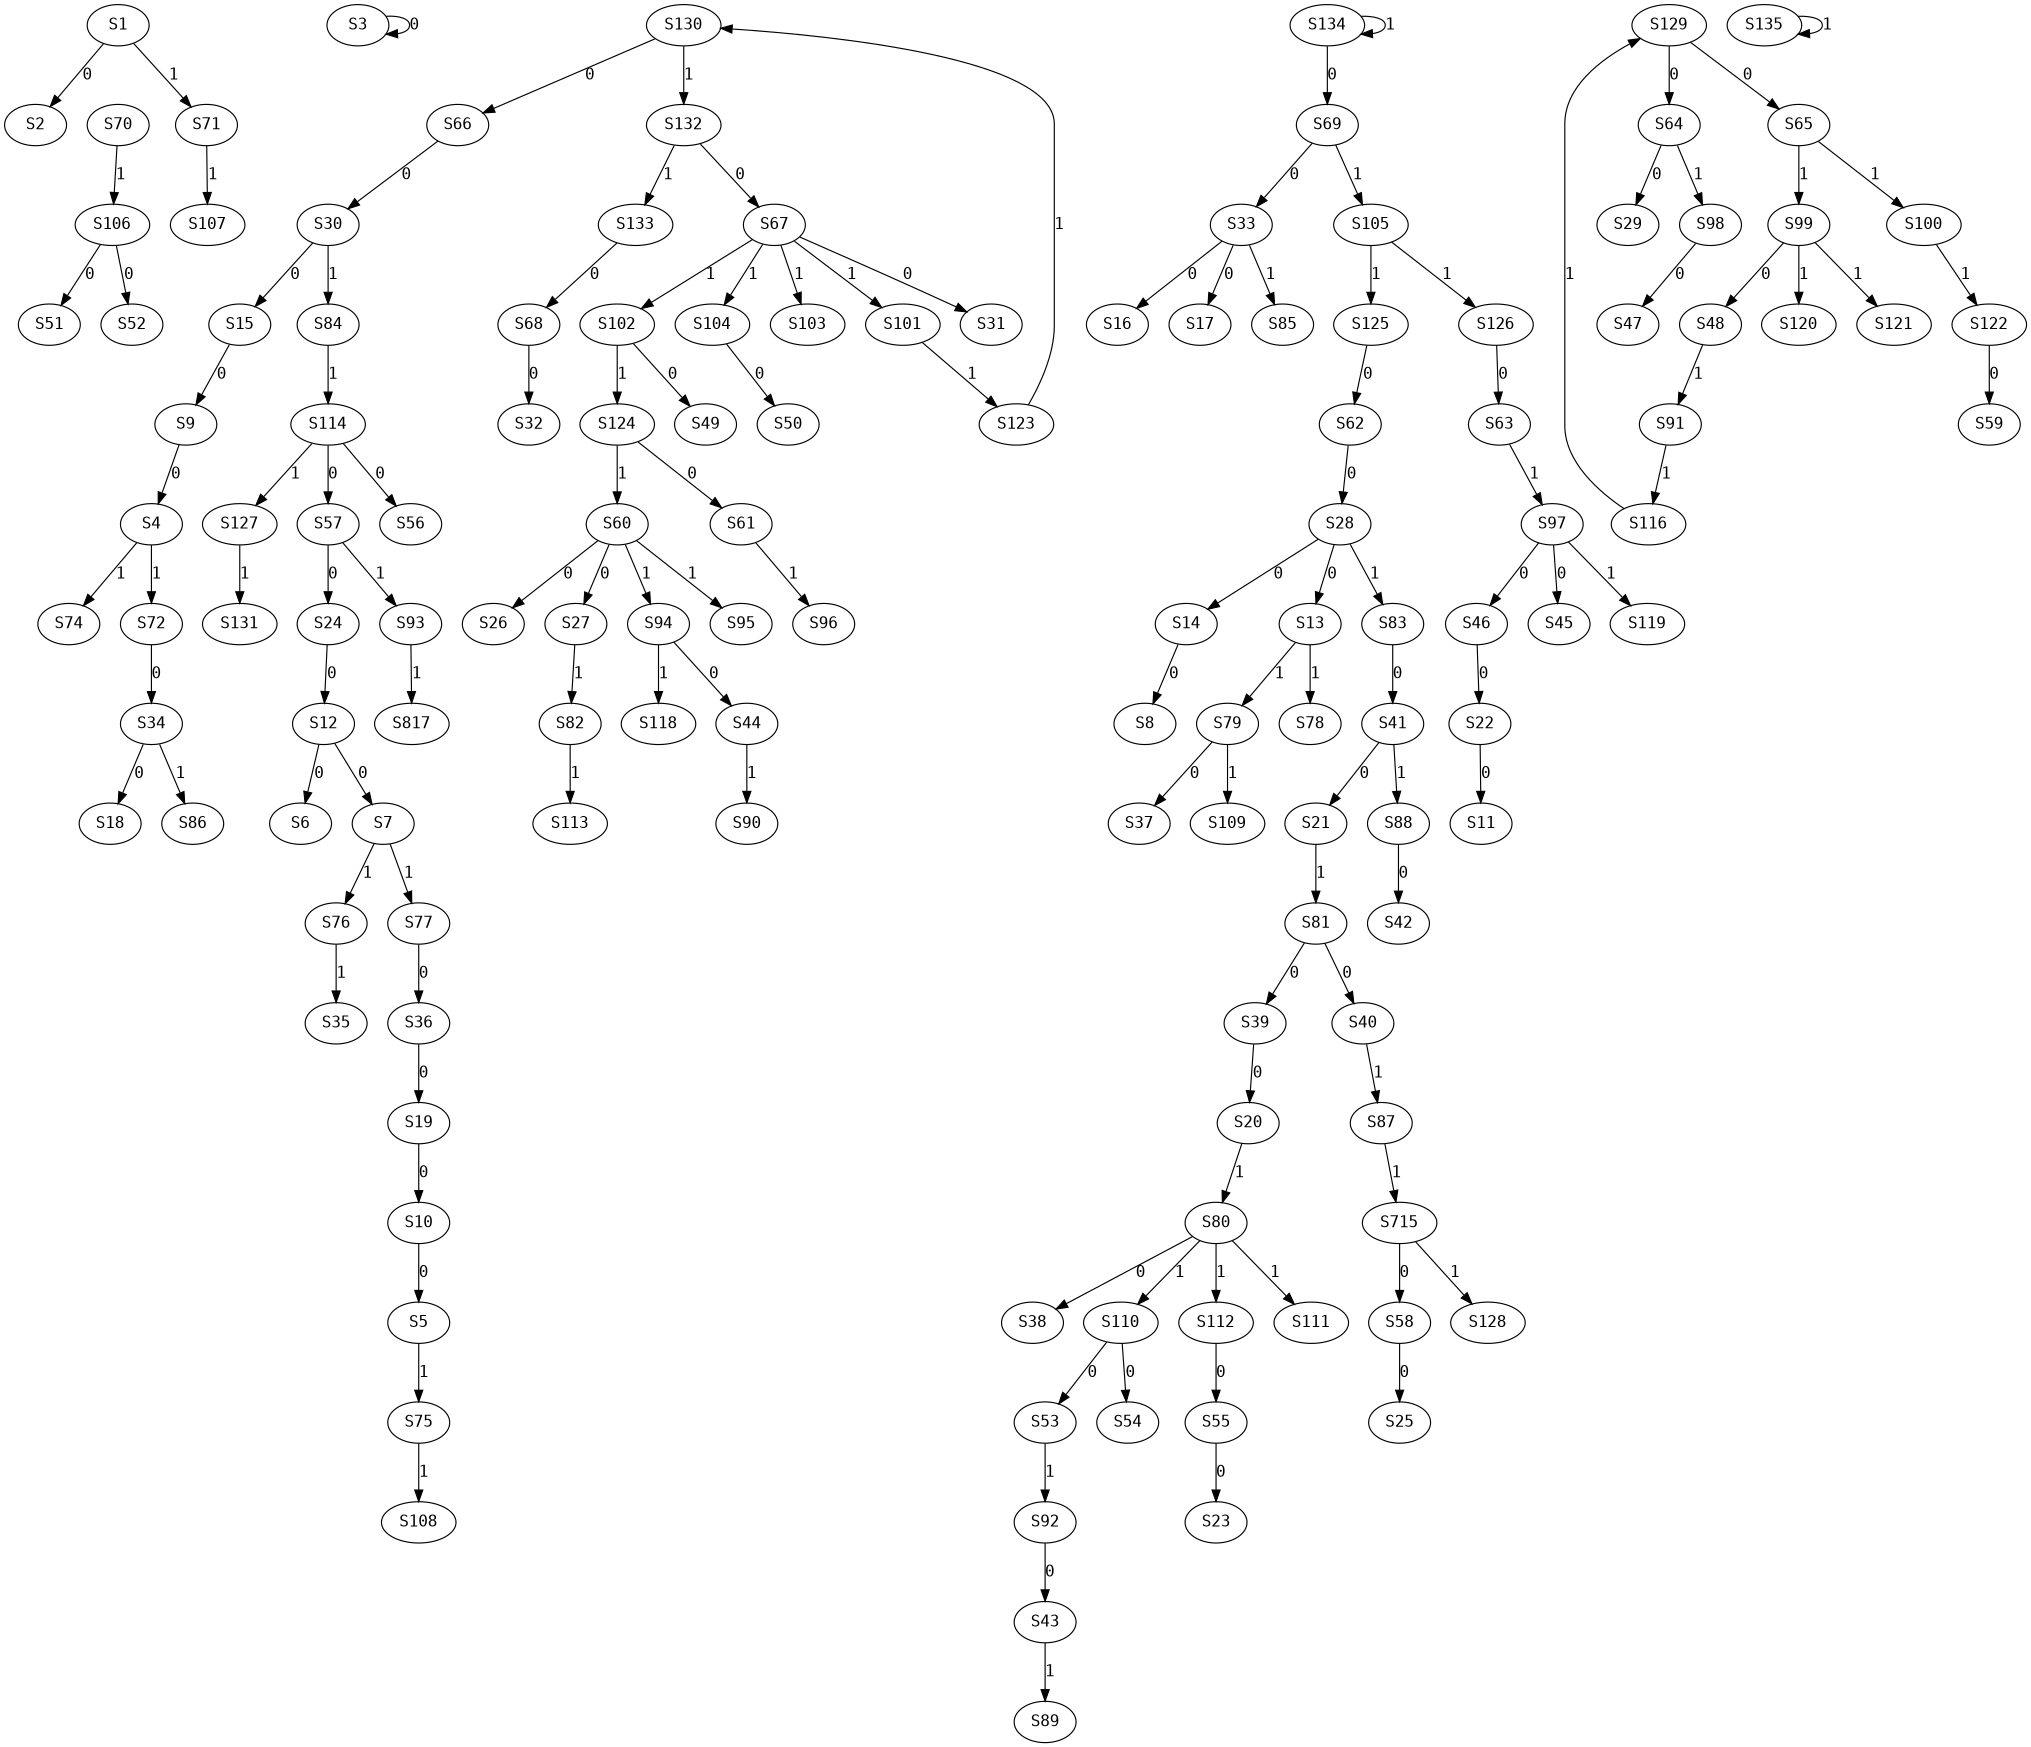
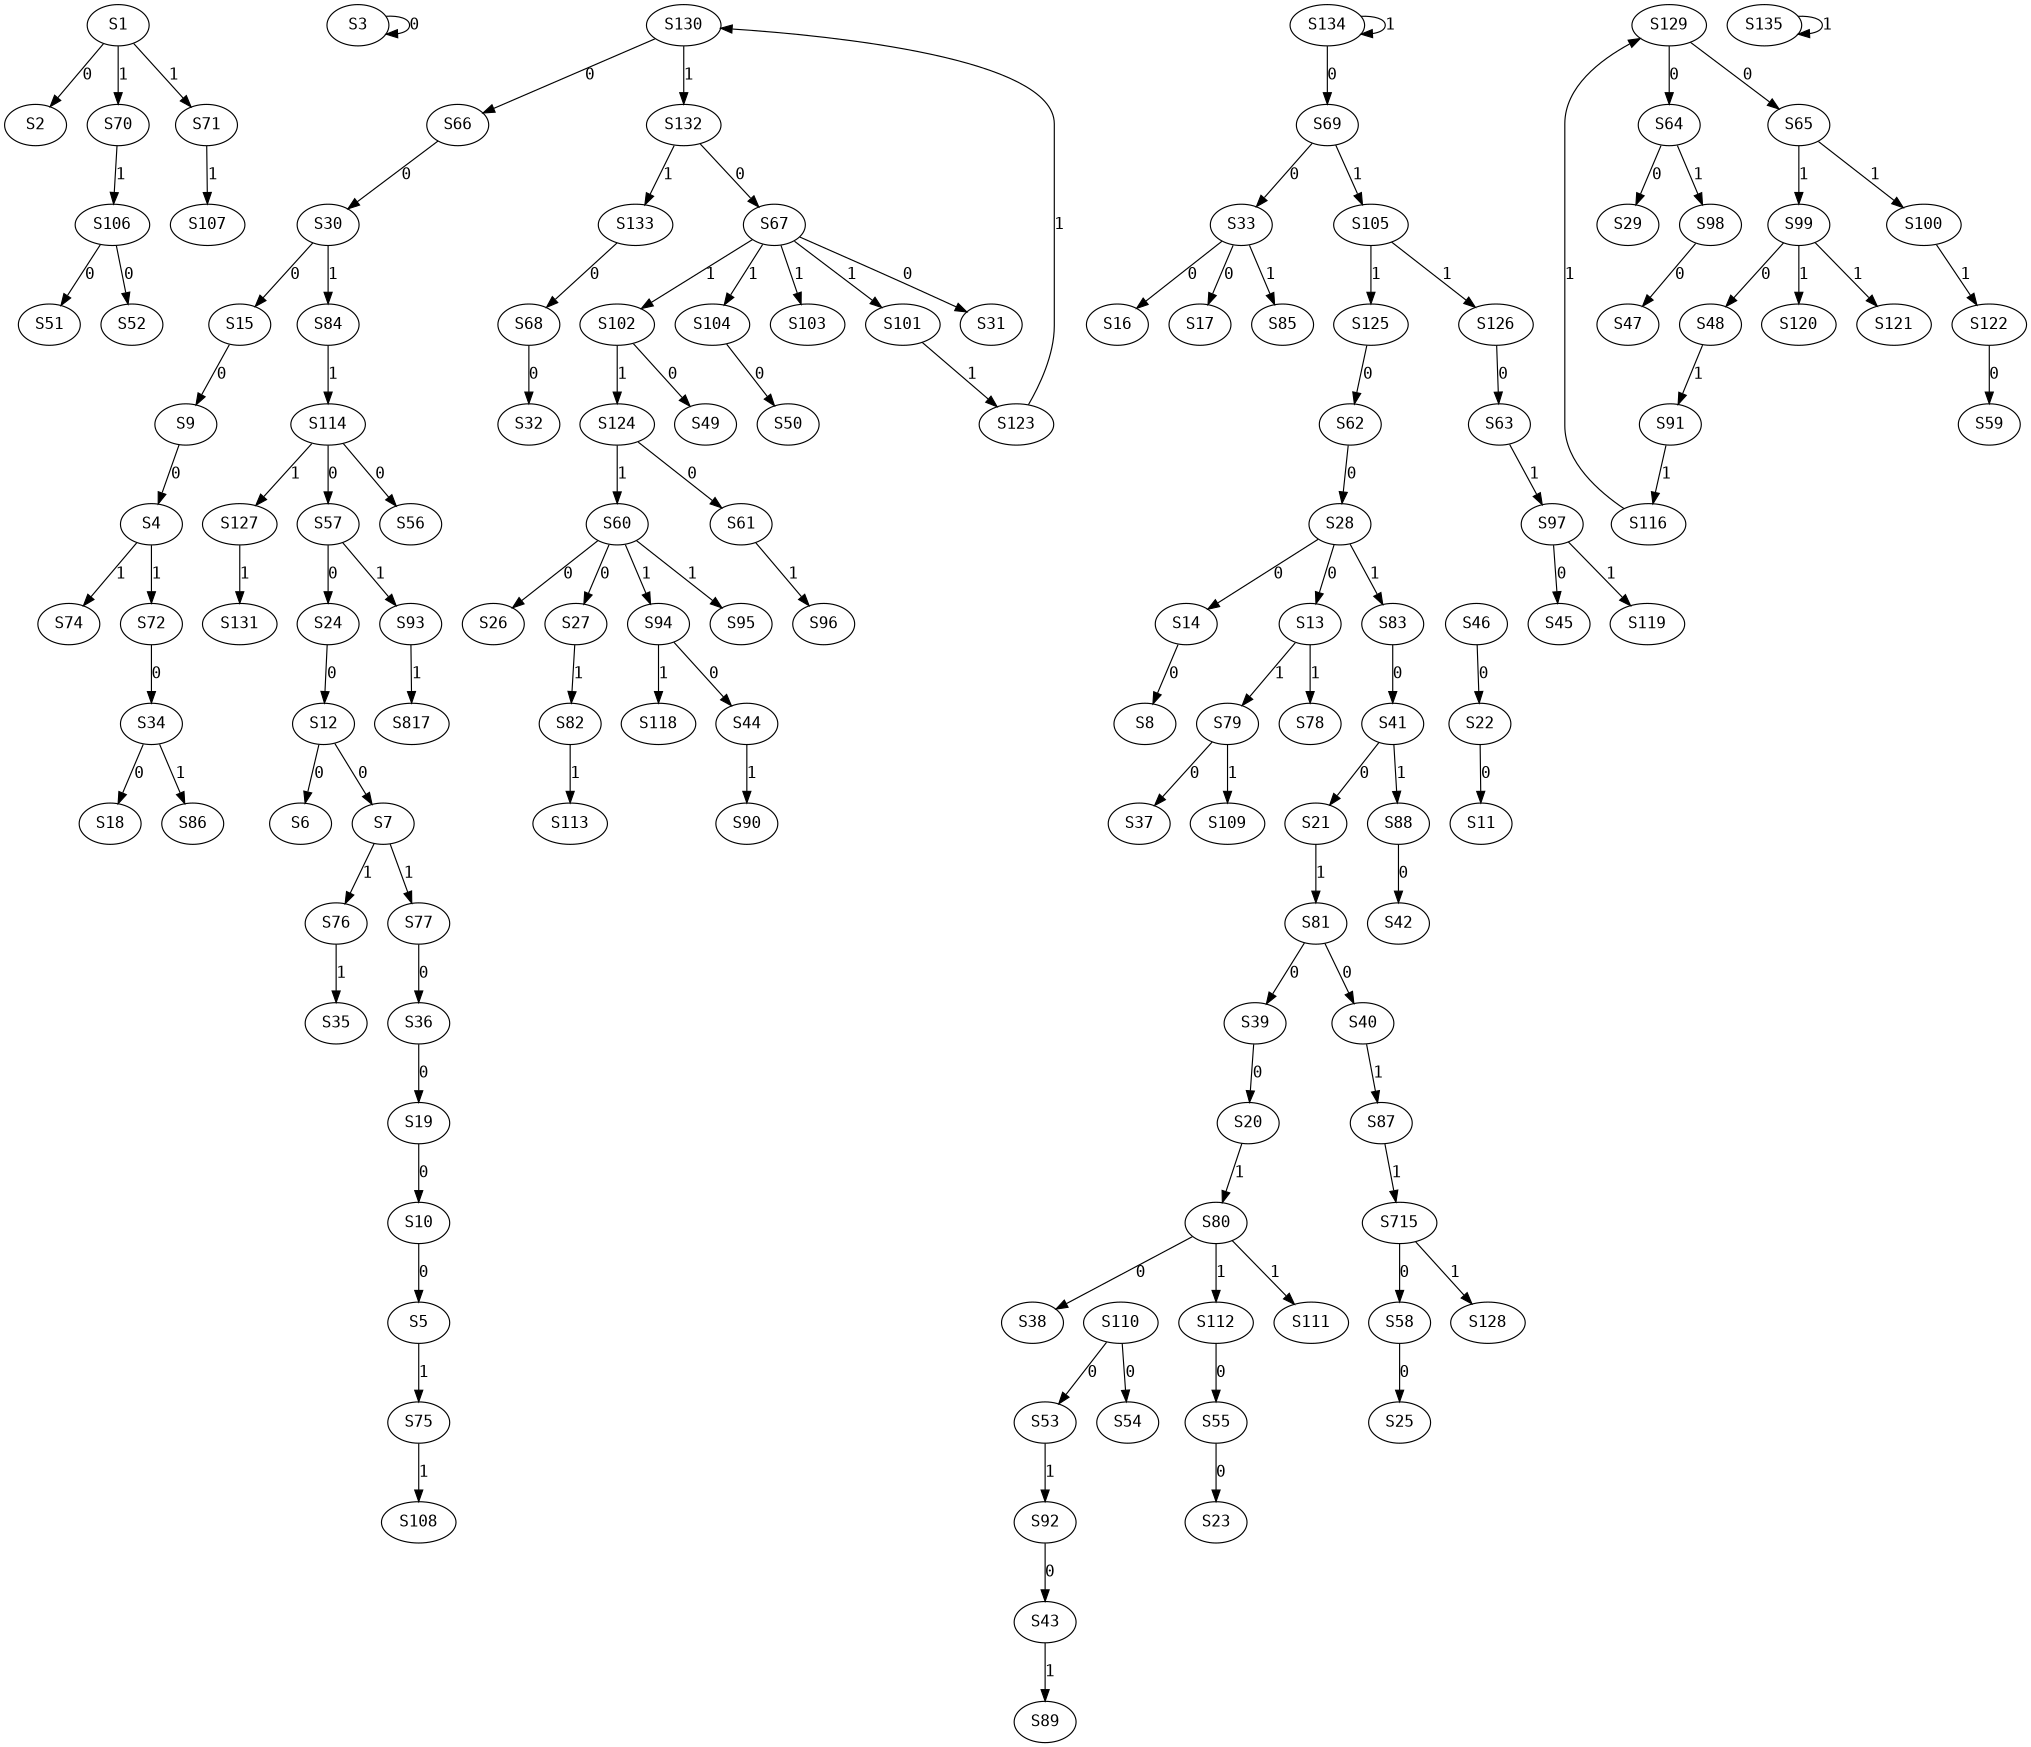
none -> (118, 69)
(1518, 569) -> none
(1173, 1268) -> none
